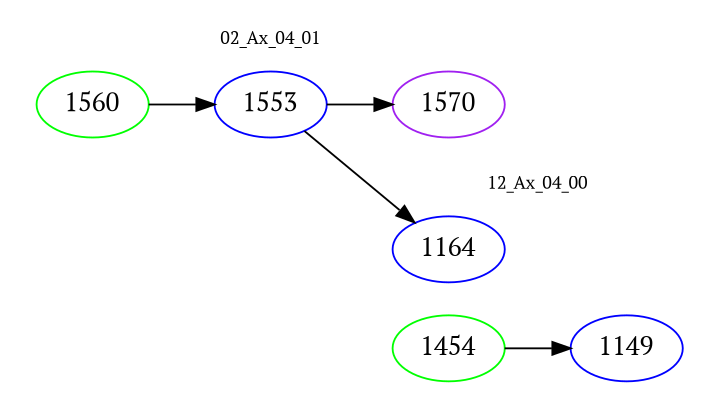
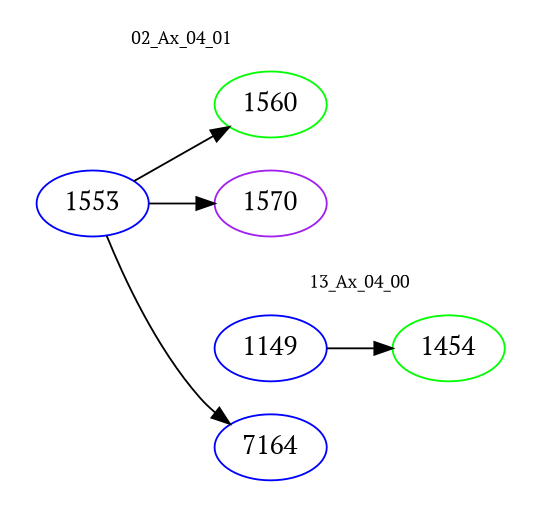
(172, 104) -> (174, 159)
(538, 184) -> (360, 283)
(449, 249) -> (271, 447)
(528, 348) -> (350, 348)
